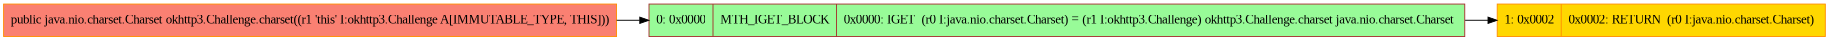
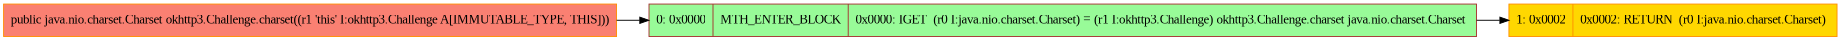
(775, 20) -> (781, 20)
